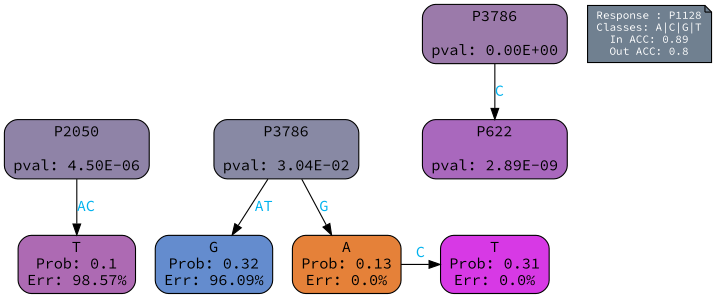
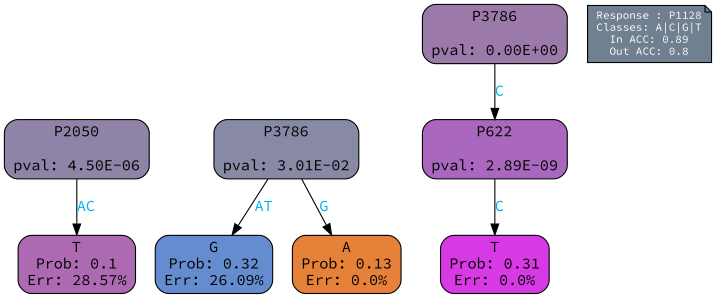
(286, 149) -> (286, 149)
(77, 264) -> (77, 264)
(214, 264) -> (214, 264)
(415, 264) -> (495, 201)
